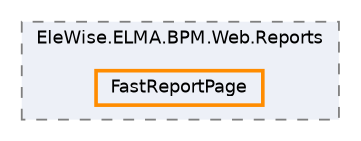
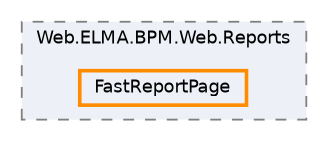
(180, 39) -> (164, 39)
